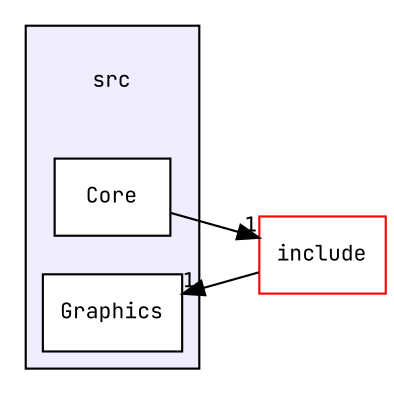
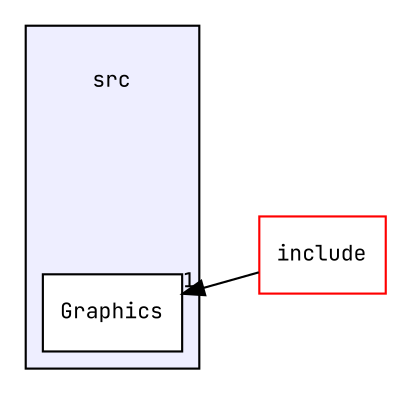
(113, 197) -> none
